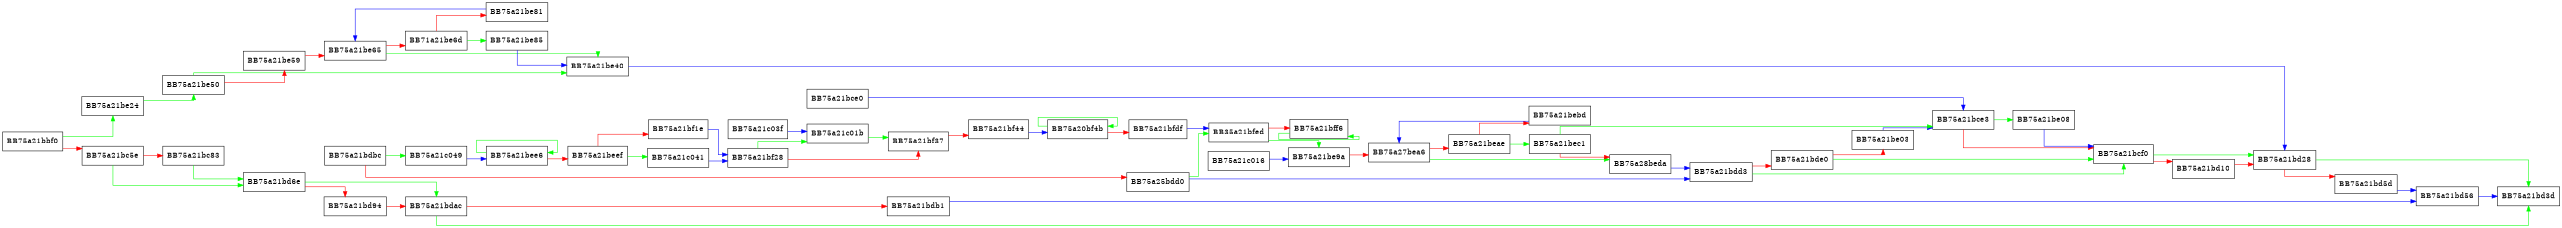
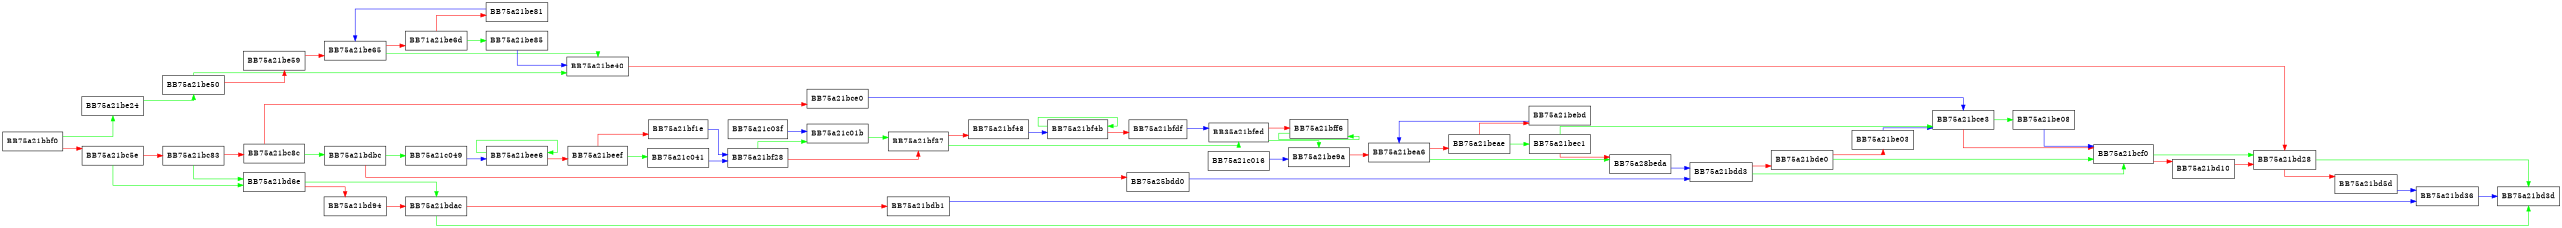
(1496, 66) -> (1496, 66)
(999, 129) -> (999, 129)
(1078, 129) -> (1078, 129)
(1399, 153) -> (1399, 153)
none -> (274, 154)
(1199, 157) -> (1094, 145)
(2447, 196) -> (2447, 196)
